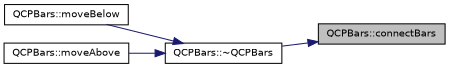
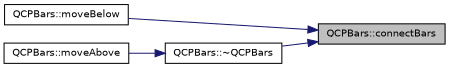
(140, 33) -> (218, 24)
